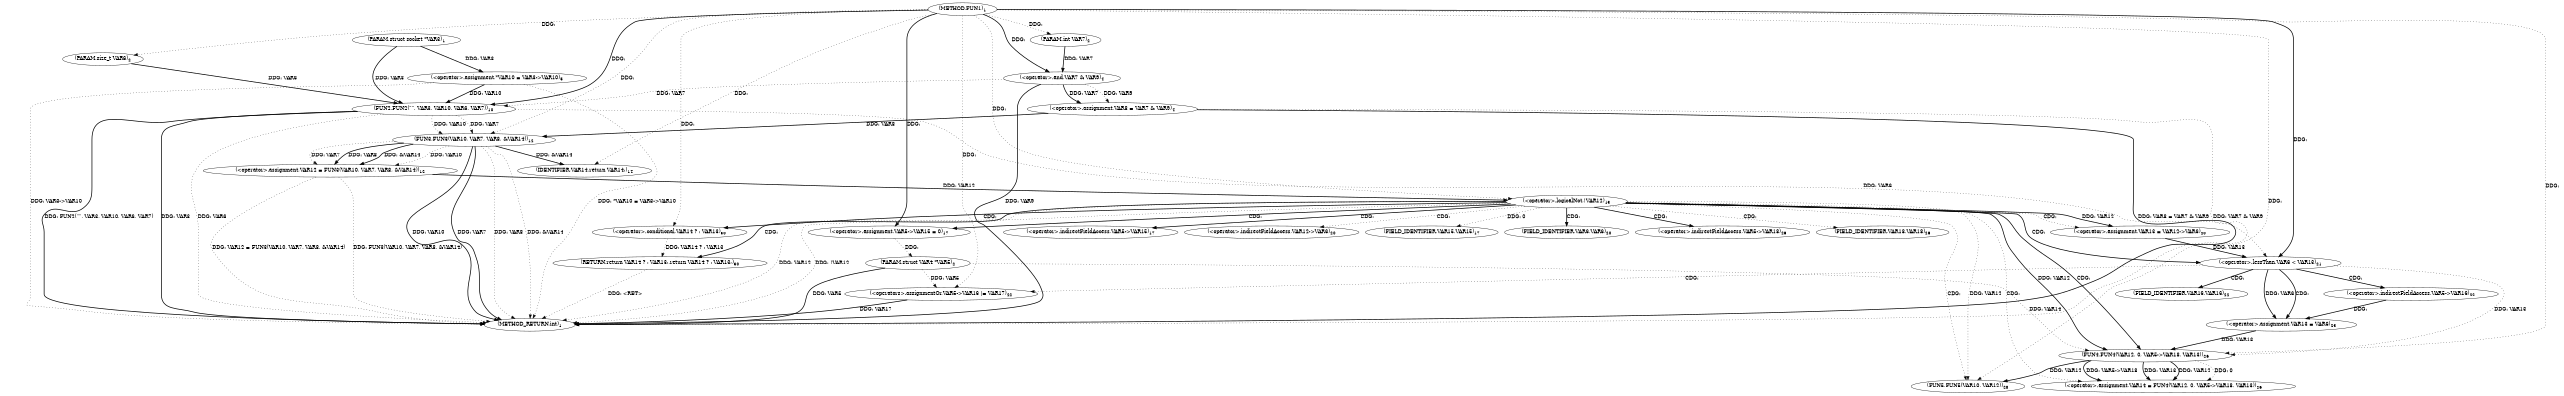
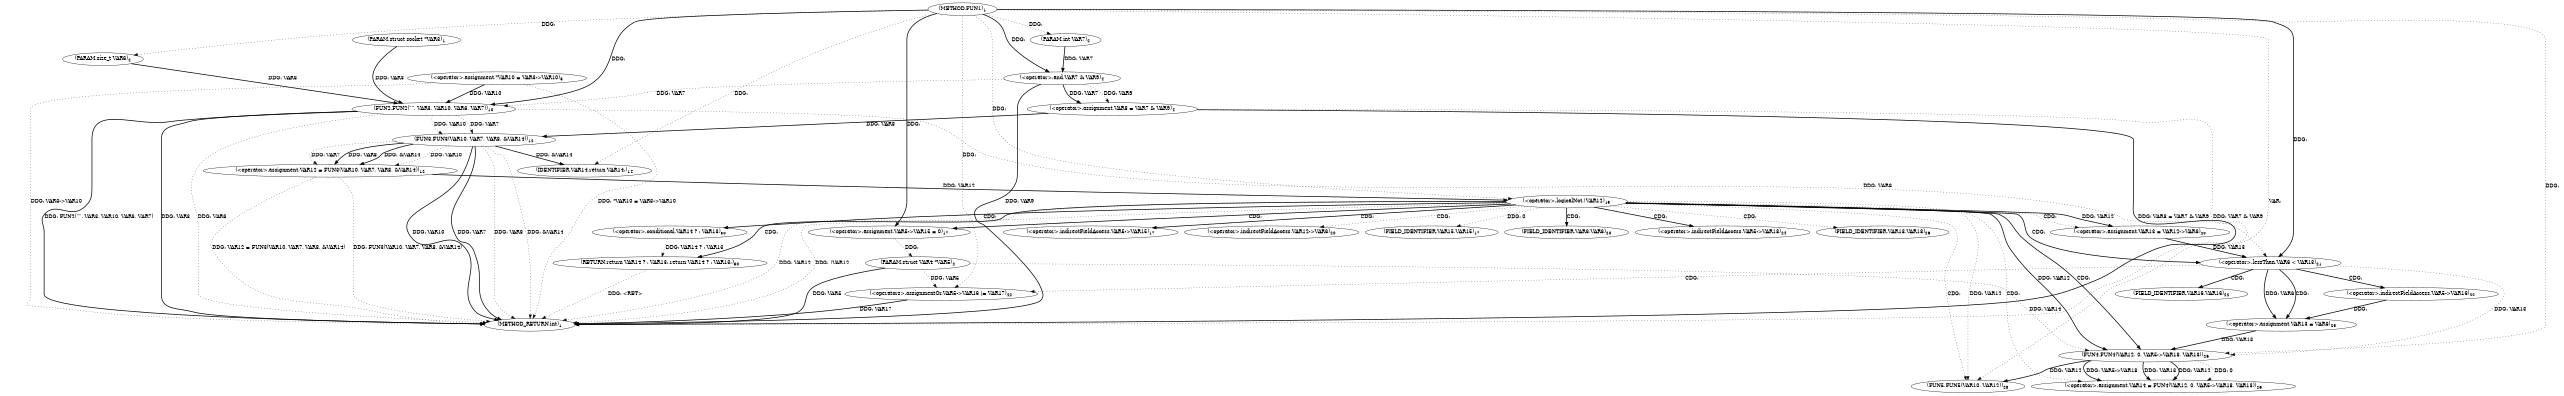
(682, 21) -> none
(710, 24) -> none
(450, 58) -> none
(2276, 202) -> (2276, 202)
(1784, 232) -> (1784, 232)
